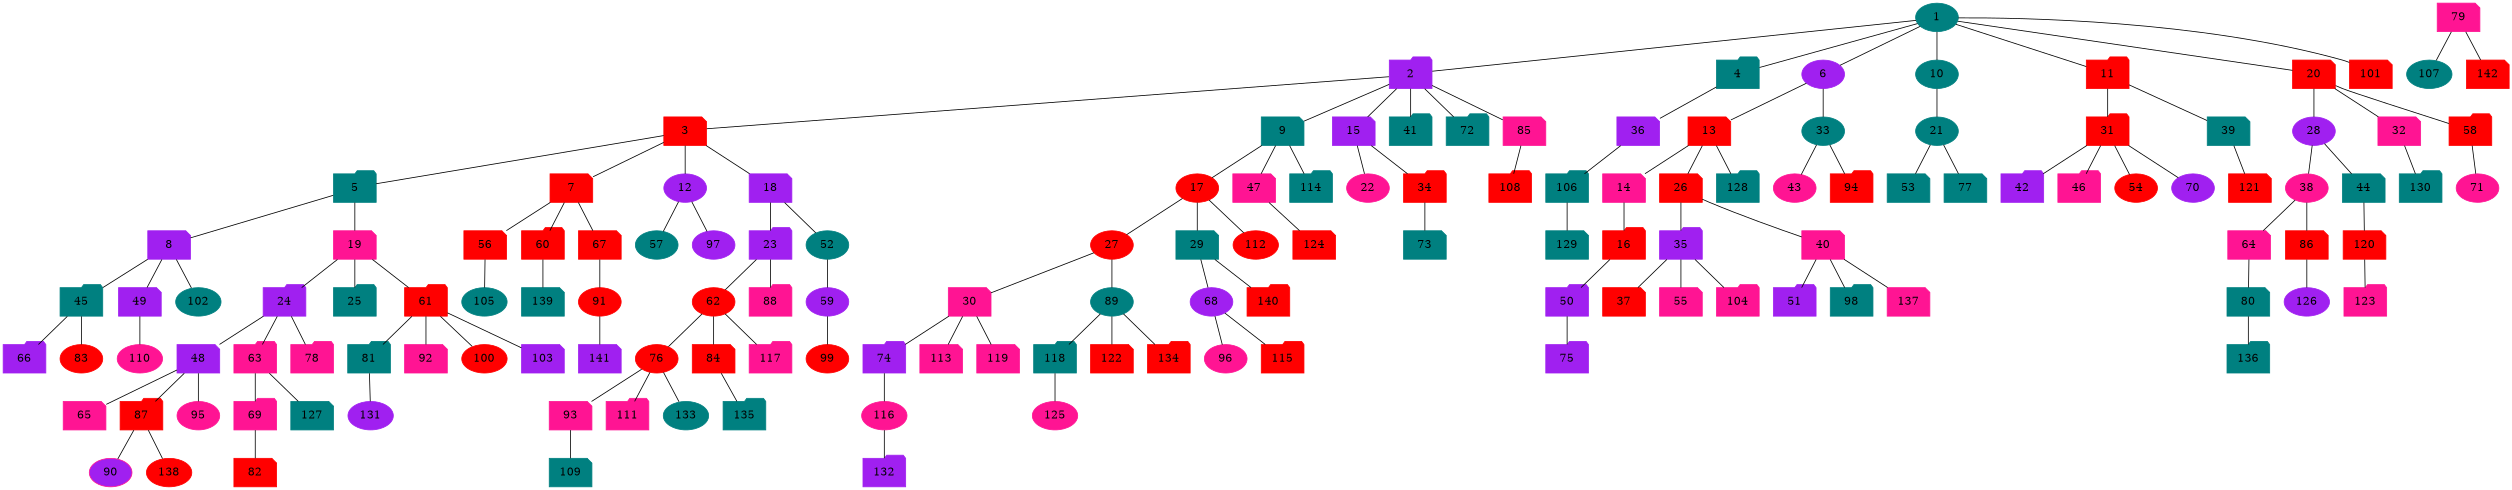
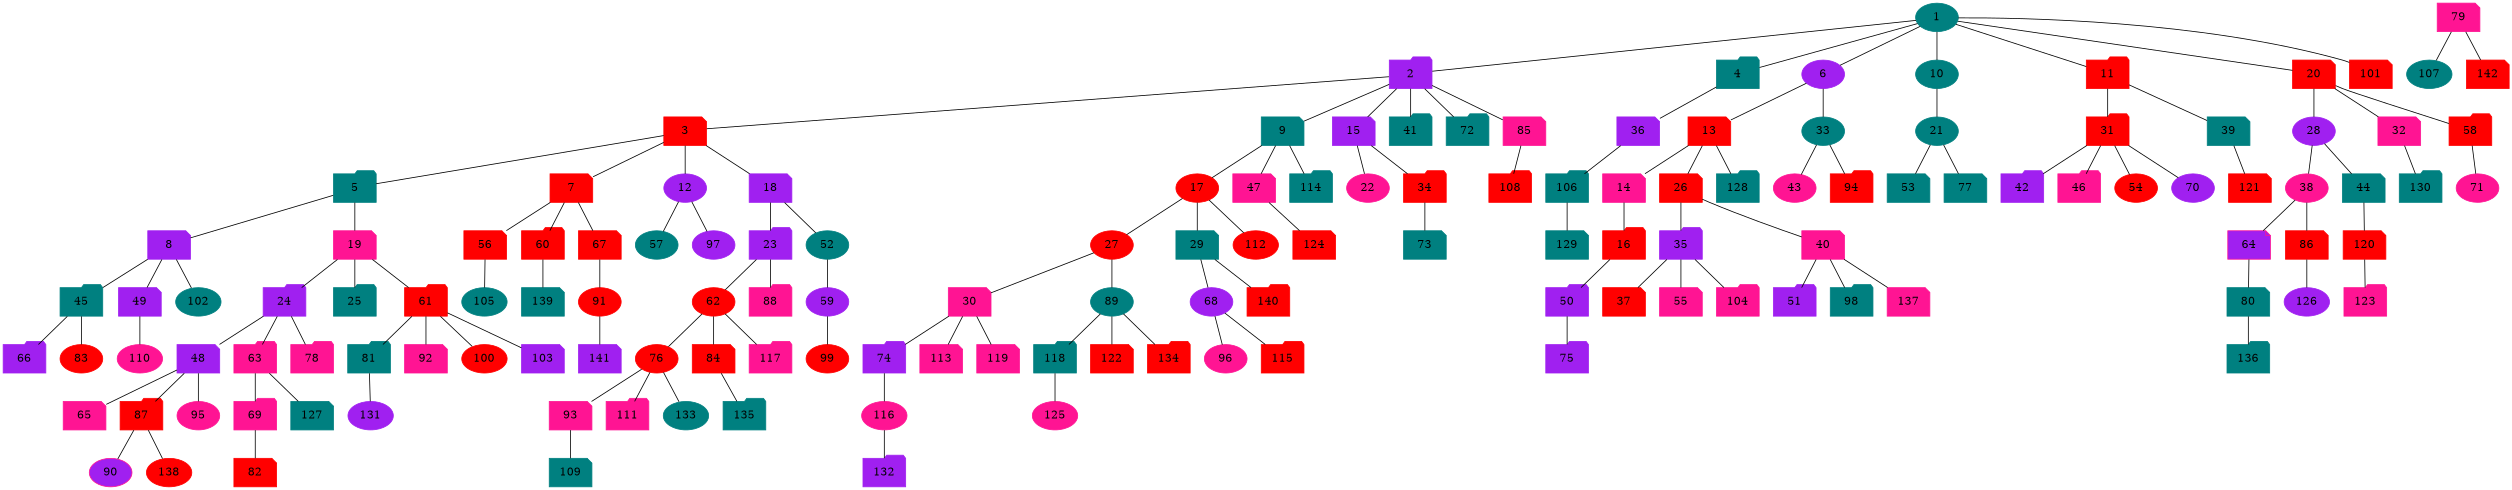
(2249, 245) -> (2249, 245)
